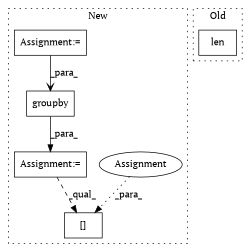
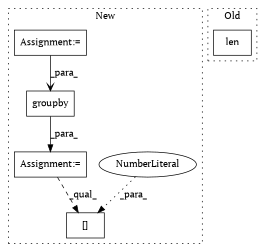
(141, 164) -> (148, 164)
